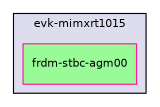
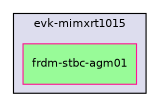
(80, 64) -> (80, 64)
